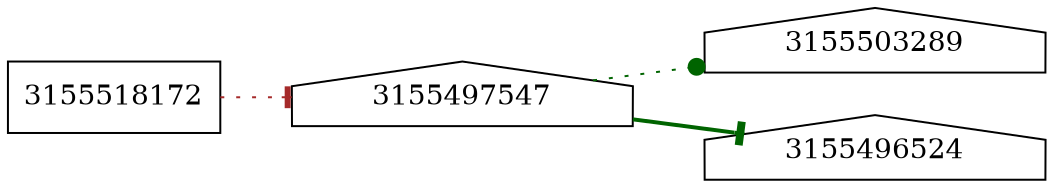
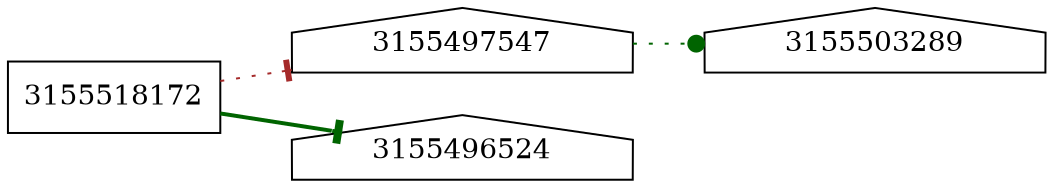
(684, 126) -> (276, 122)
